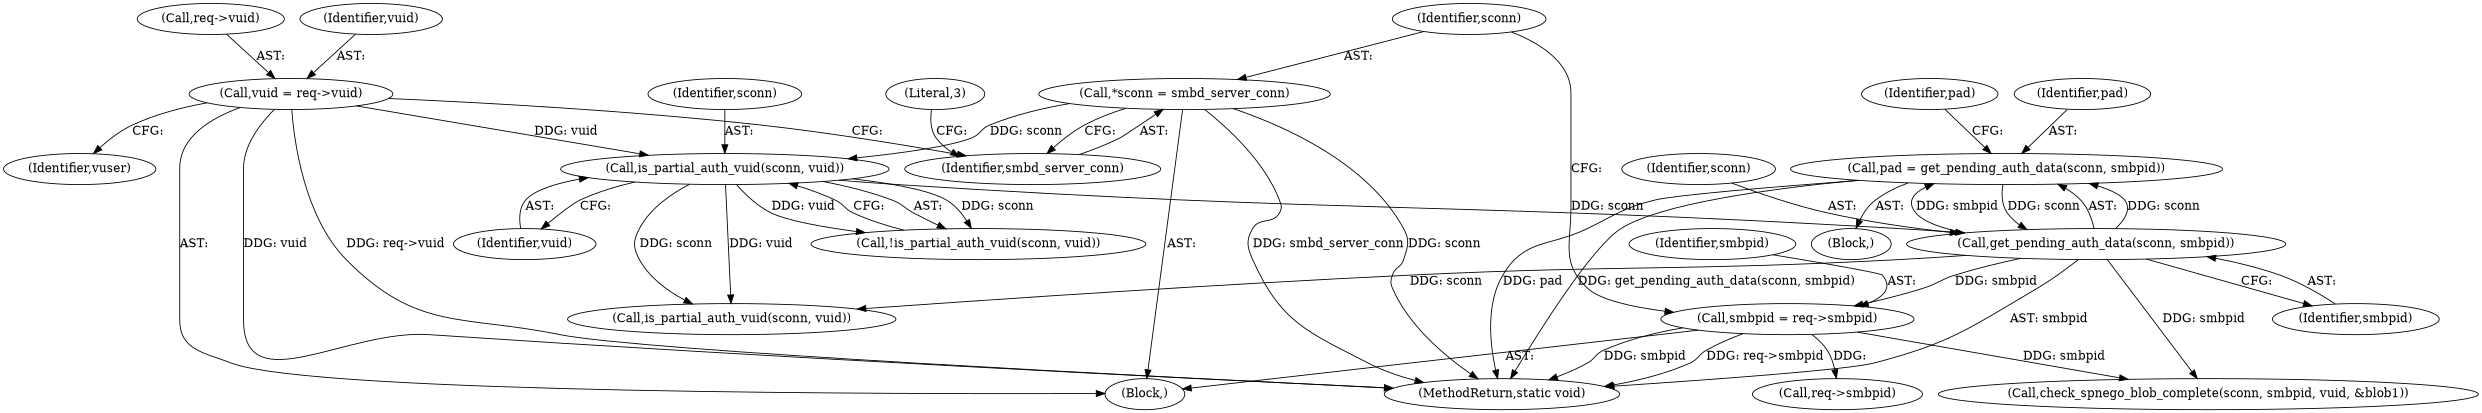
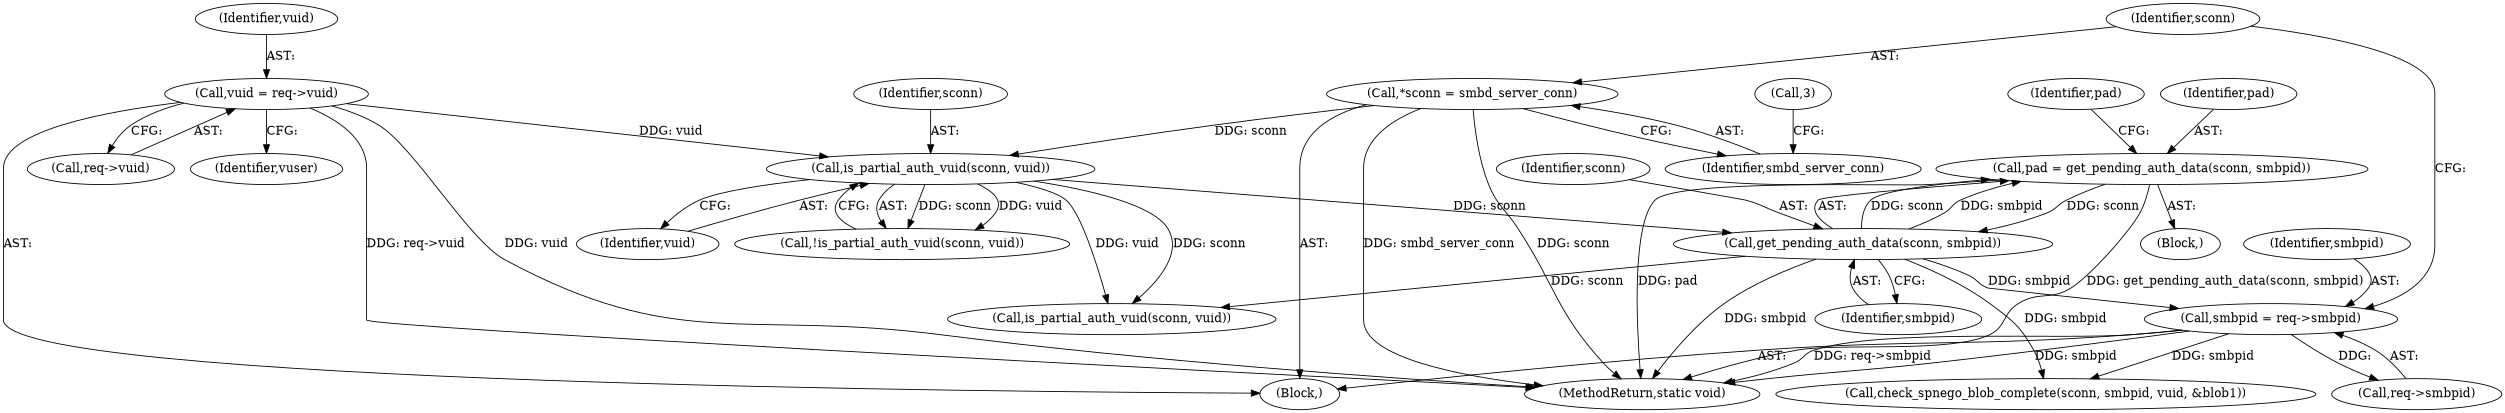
(935, 94) -> (1793, 94)
(674, 117) -> (144, 118)
(2049, 319) -> (1766, 319)
none -> (2378, 352)
